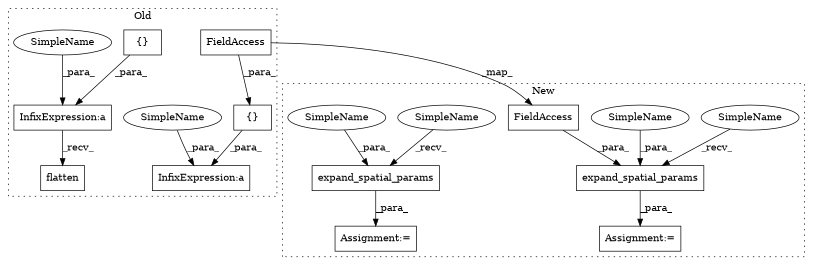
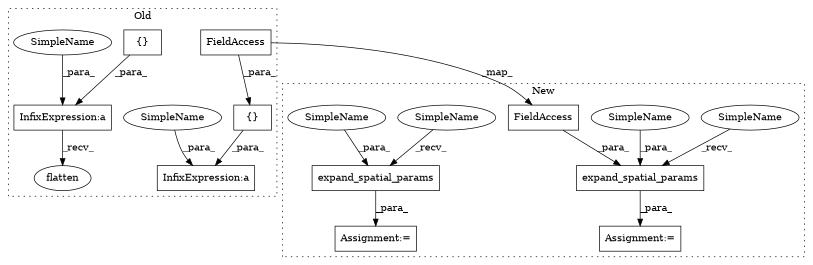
(63, 178) -> (63, 178)
